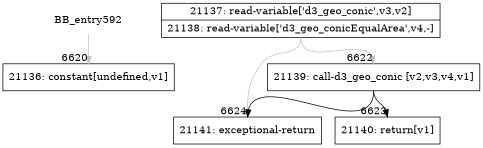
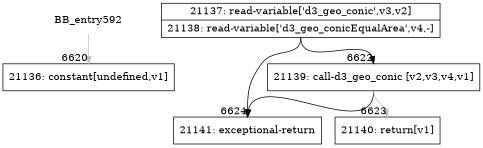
(334, 51) -> (334, 51)
(262, 63) -> (262, 63)
(378, 101) -> (378, 101)
